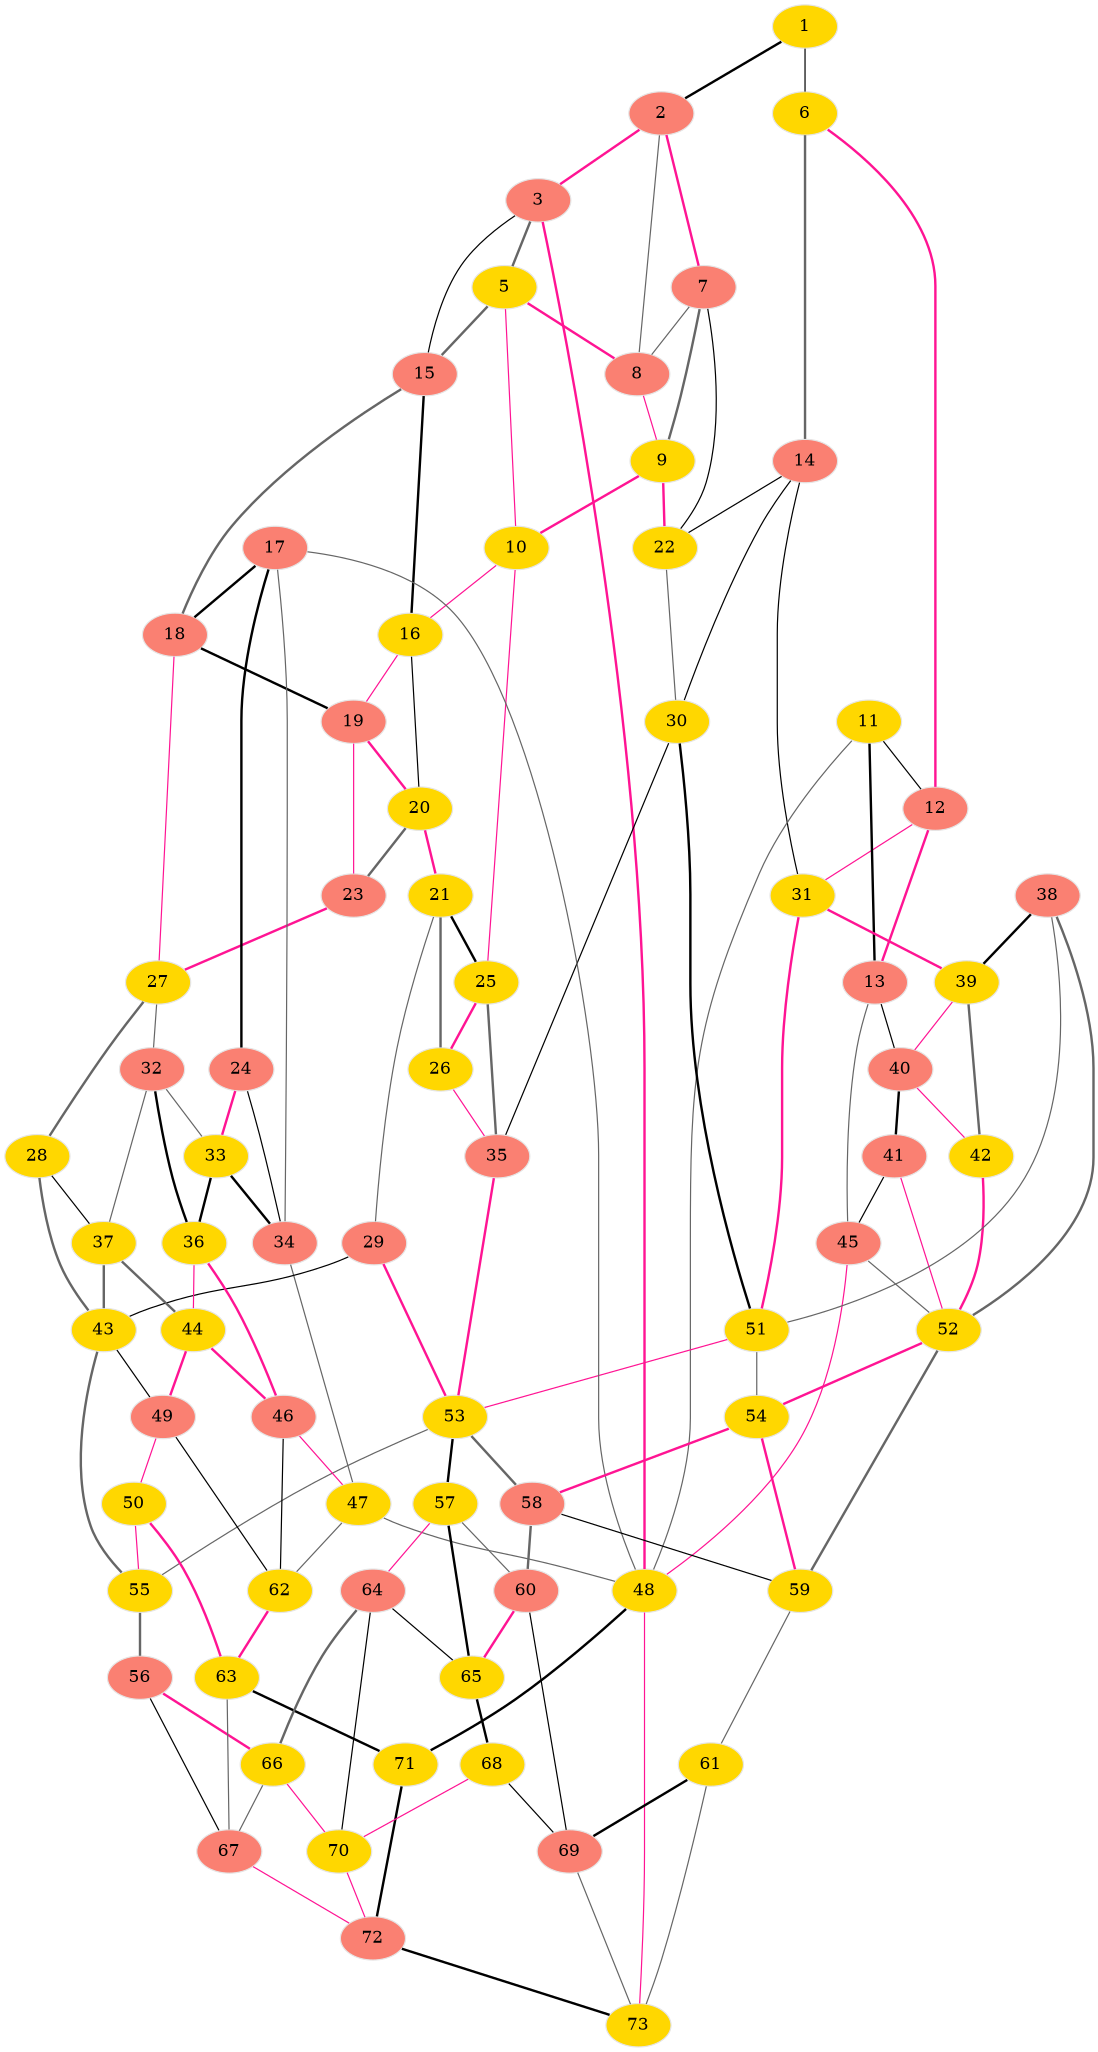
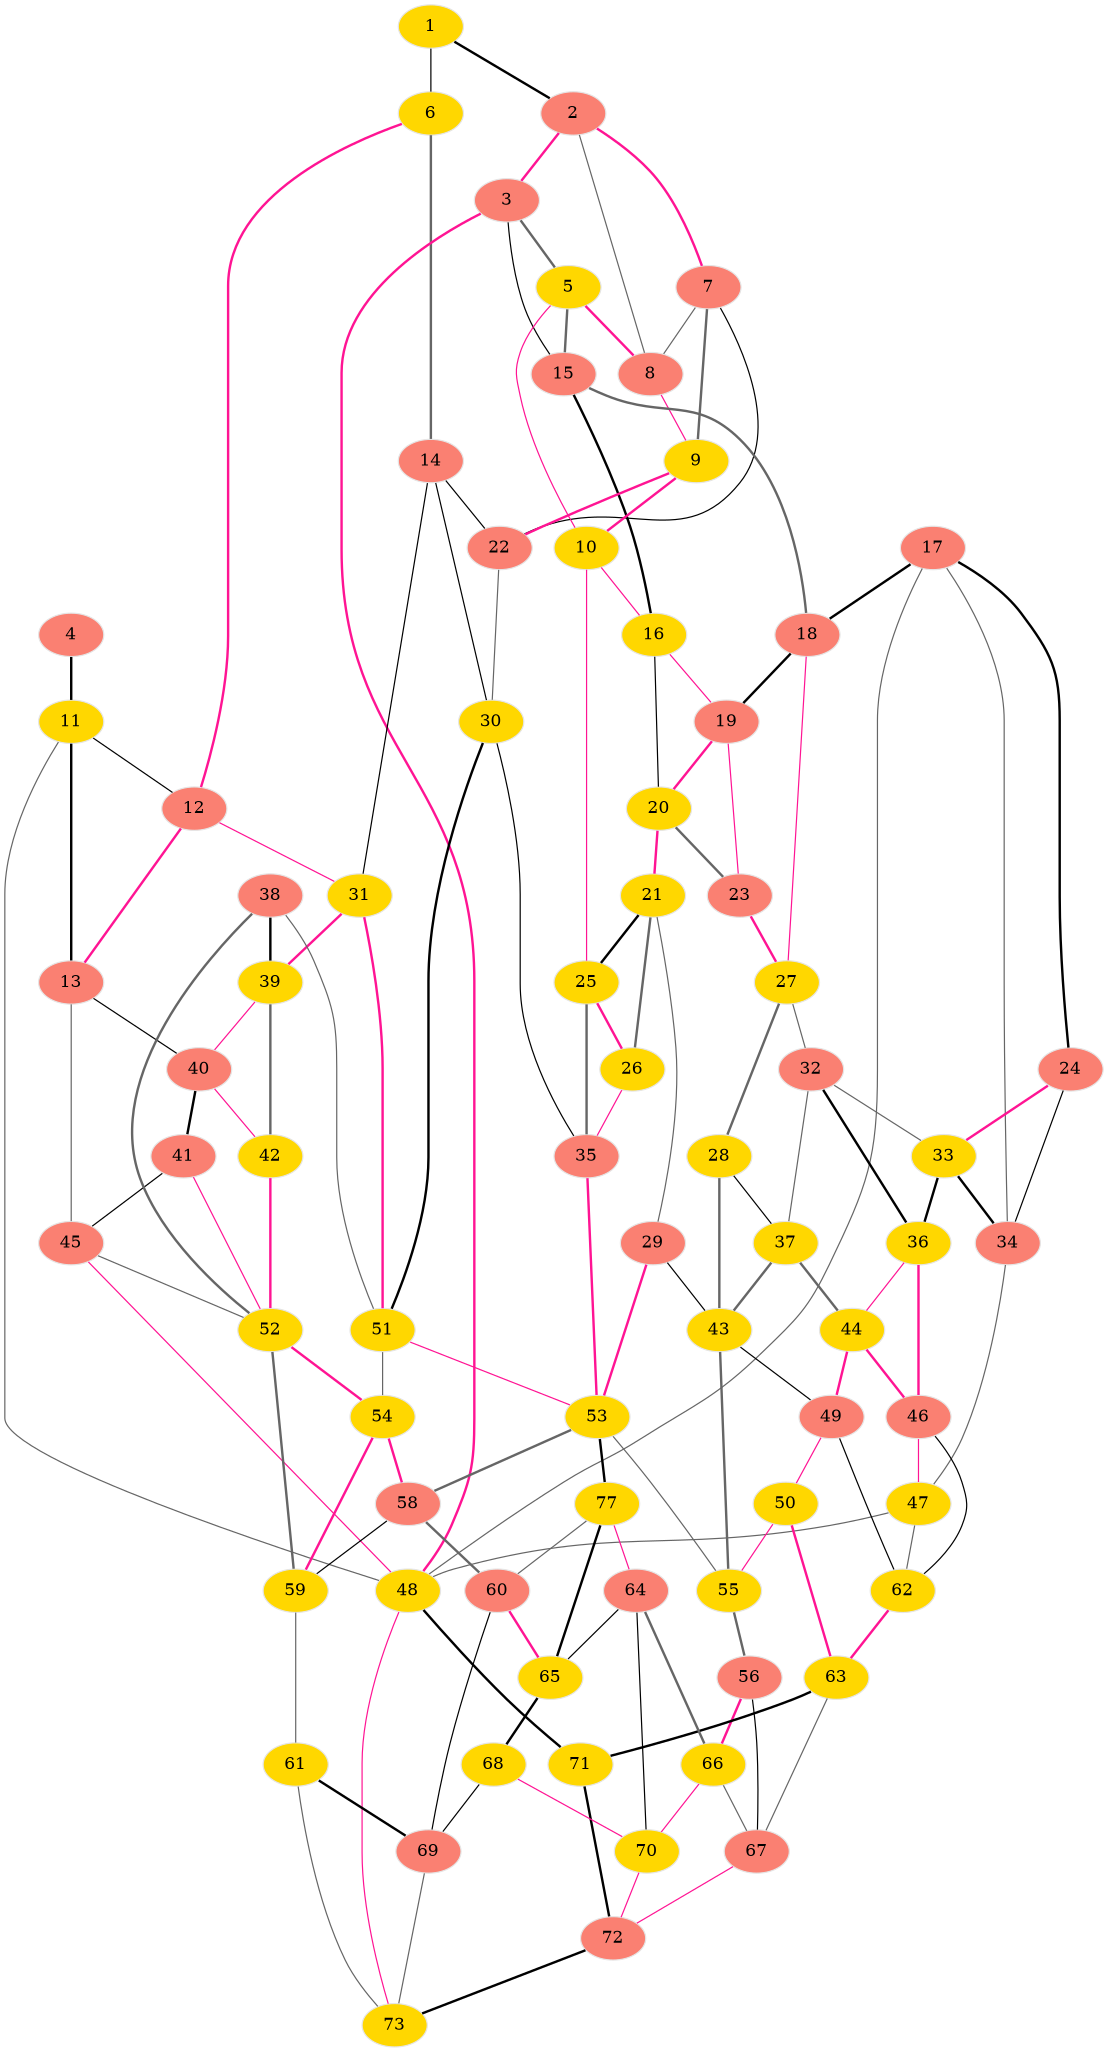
(665, 548) -> (500, 548)
none -> (71, 635)
(445, 1504) -> (607, 1504)
